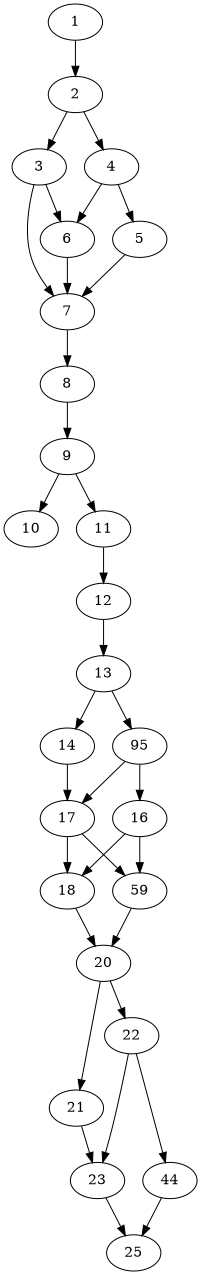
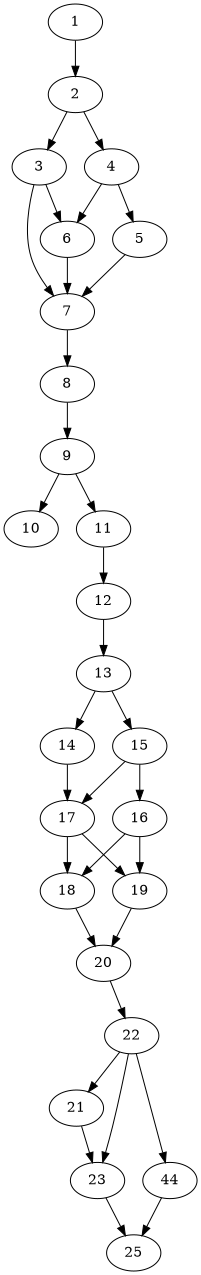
(140, 746) -> (140, 746)
(140, 891) -> (140, 891)
(91, 1031) -> (107, 1068)
